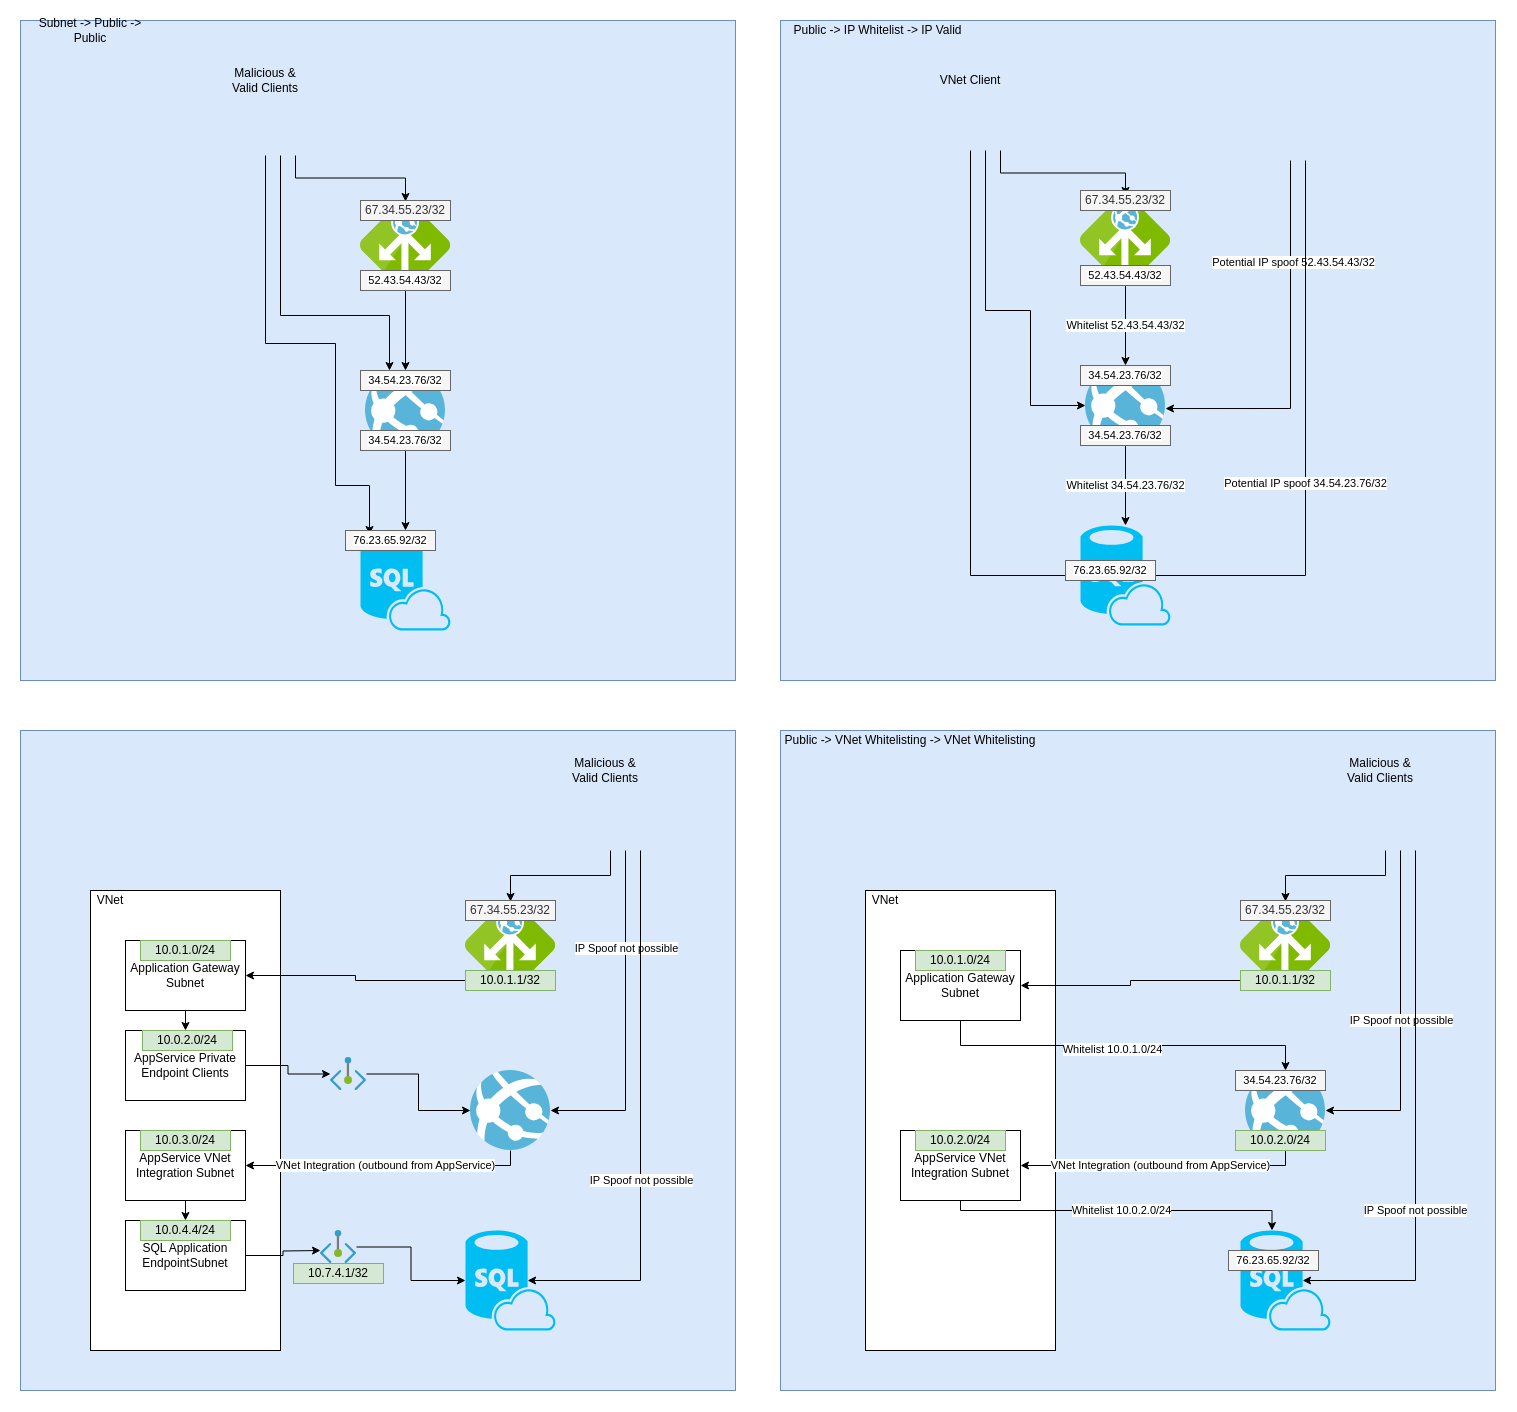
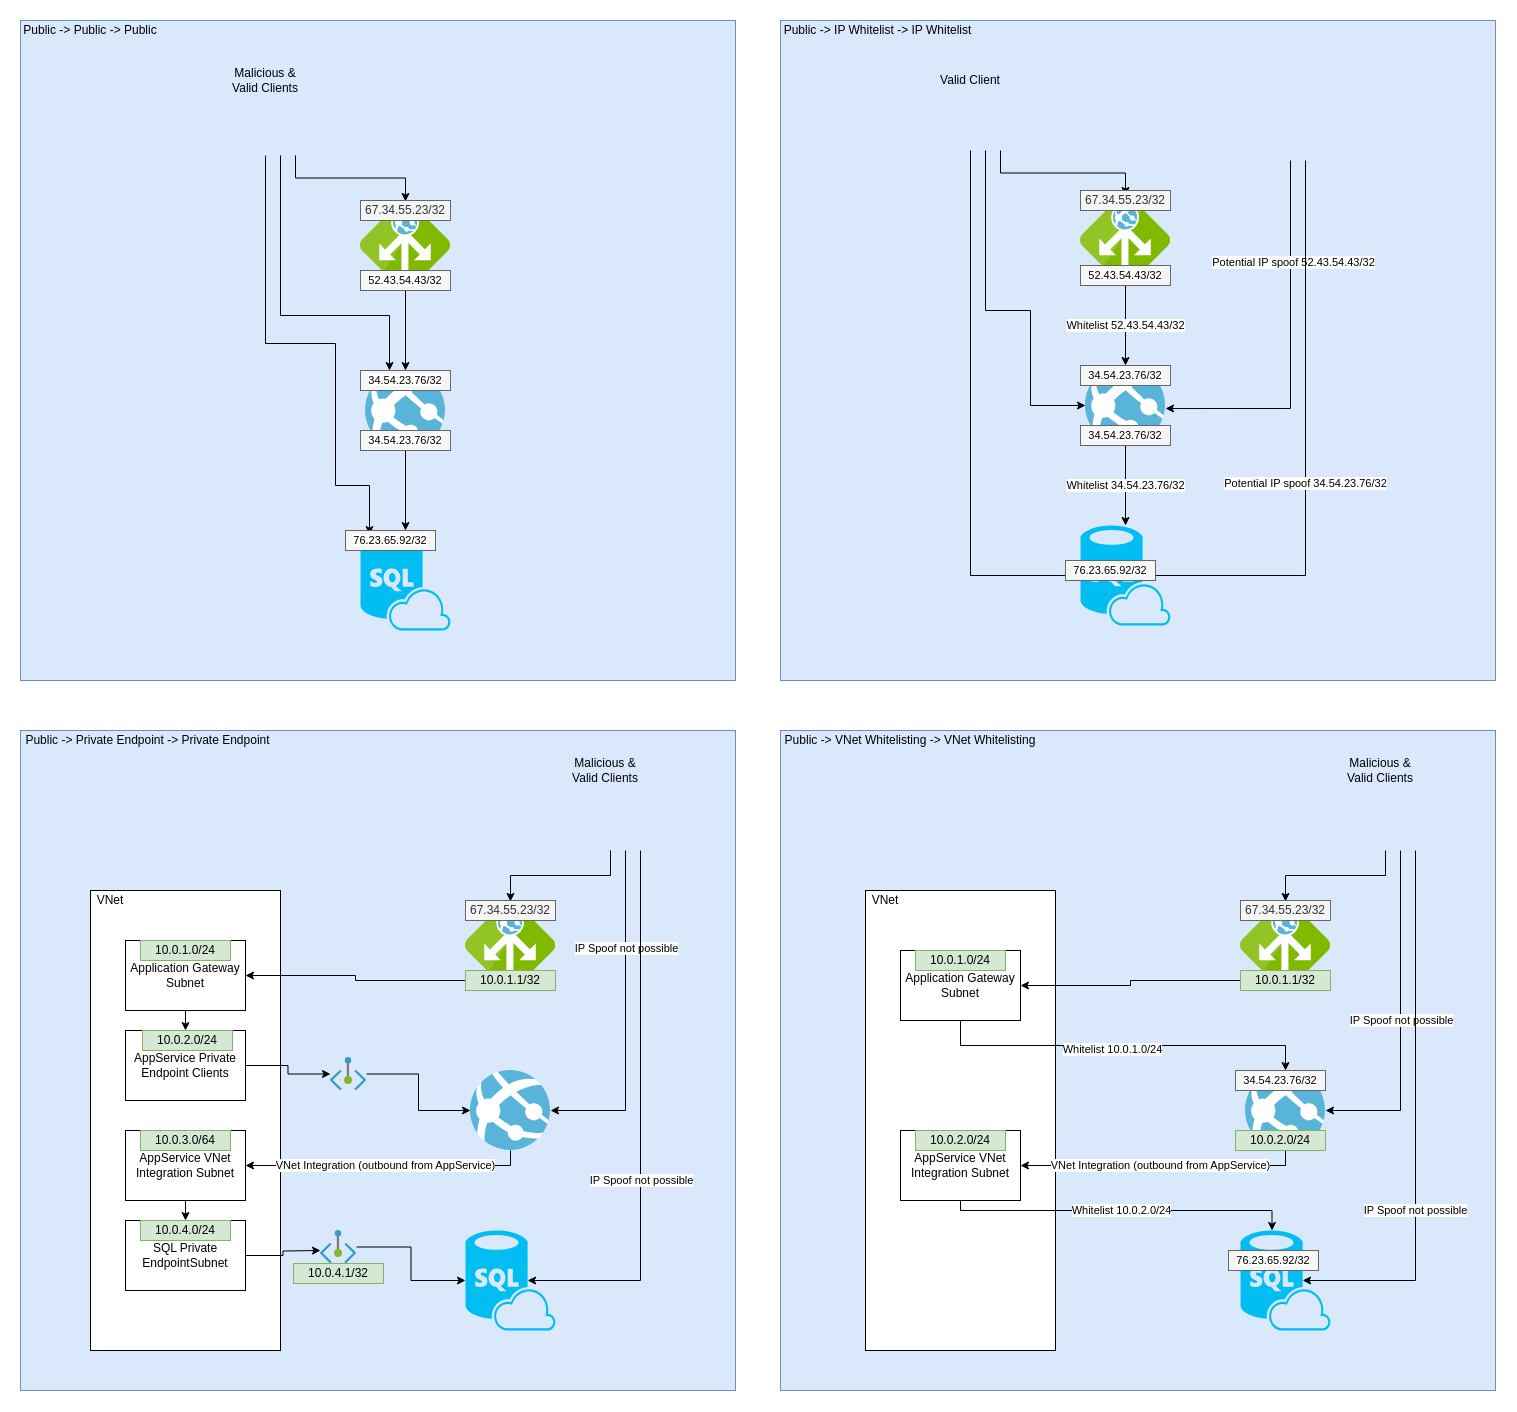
(91, 31) -> (91, 31)
(878, 31) -> (878, 31)
(971, 81) -> (971, 81)
none -> (148, 741)
(186, 1141) -> (186, 1141)
(186, 1231) -> (186, 1231)
(186, 1256) -> (186, 1256)
(339, 1274) -> (339, 1274)
